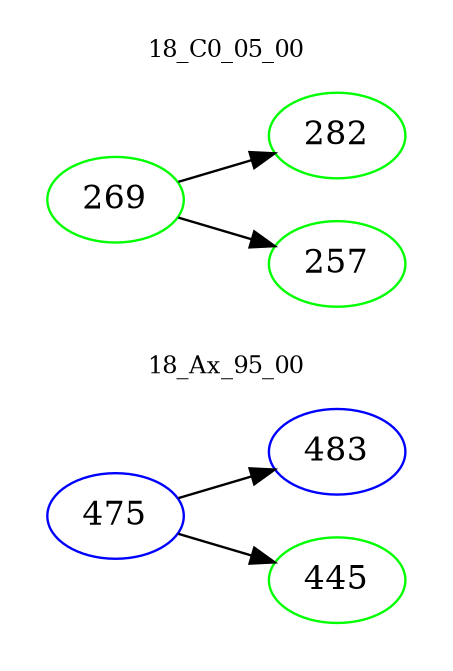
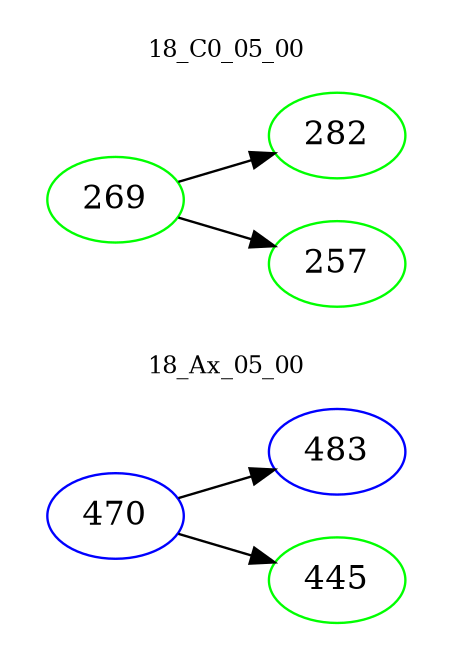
(226, 367) -> (226, 367)
(116, 516) -> (116, 516)
